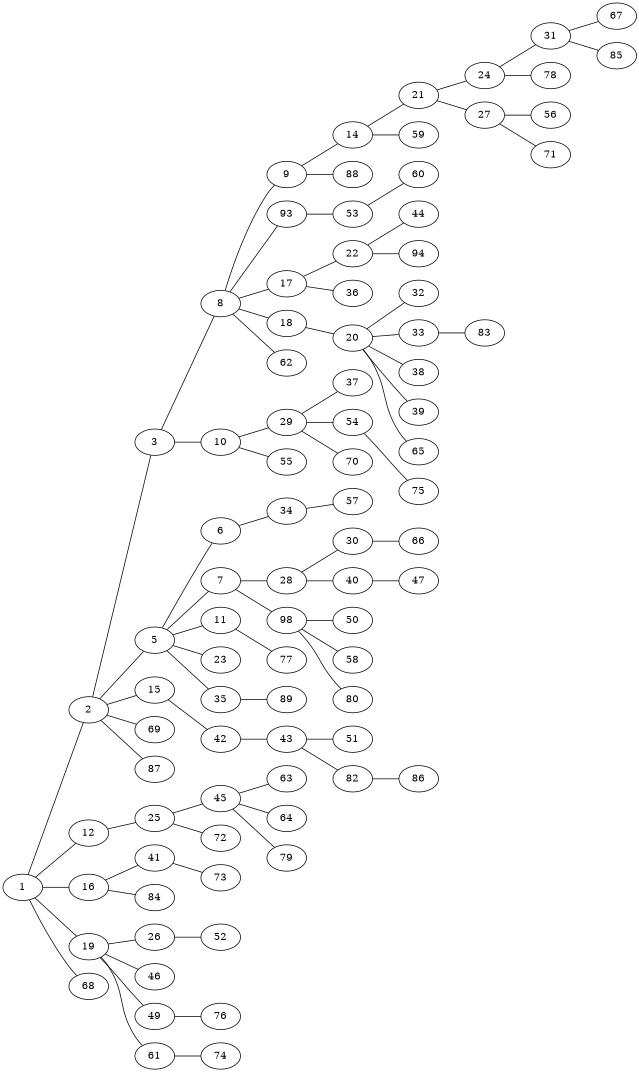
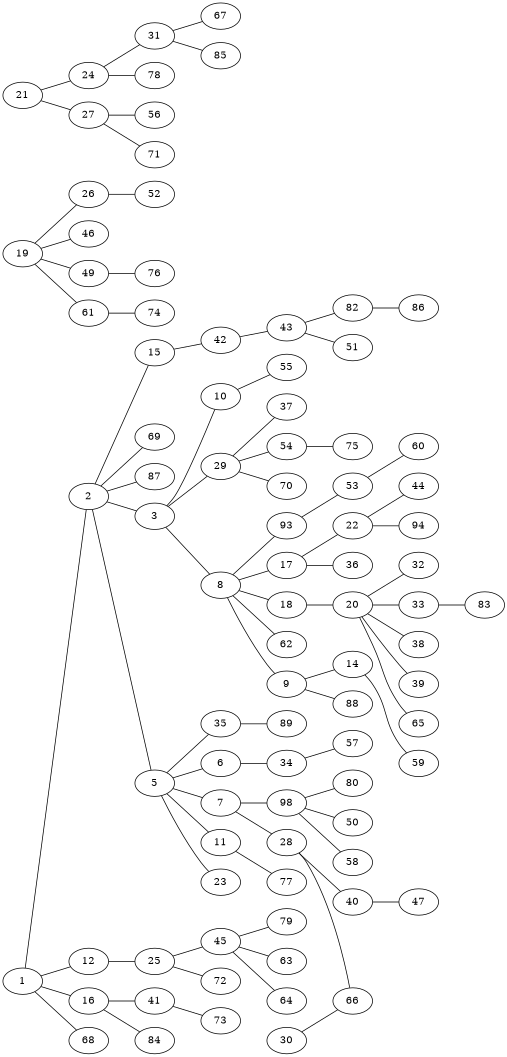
(386, 115) -> none
(254, 432) -> (188, 491)
(320, 561) -> (331, 918)
(56, 917) -> none
